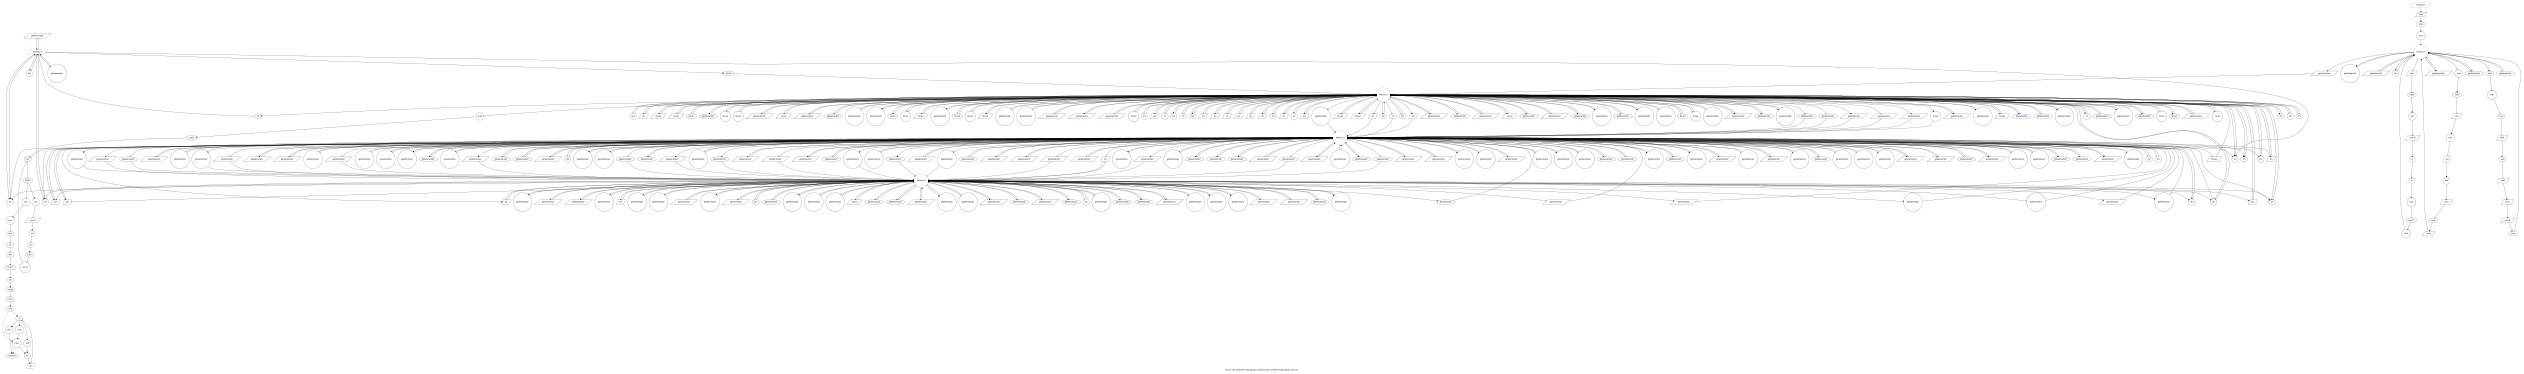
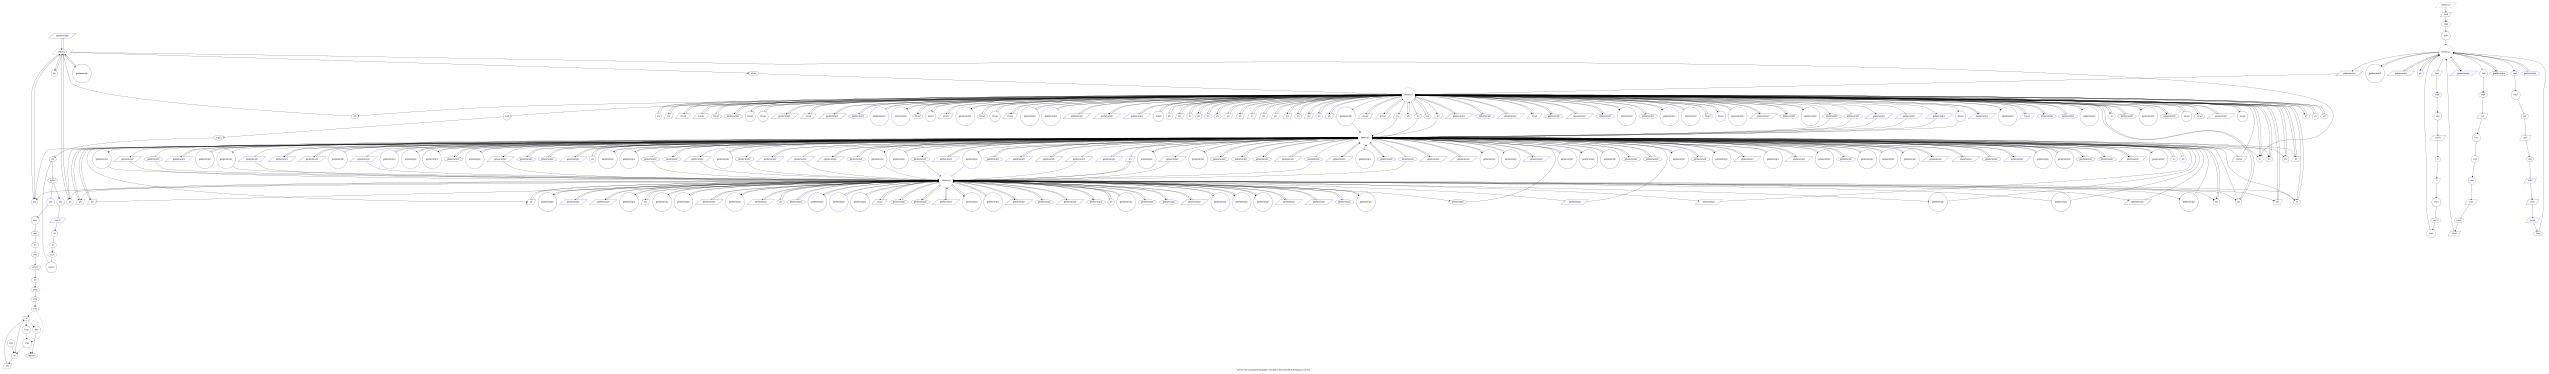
(26, 329) -> (18, 336)
